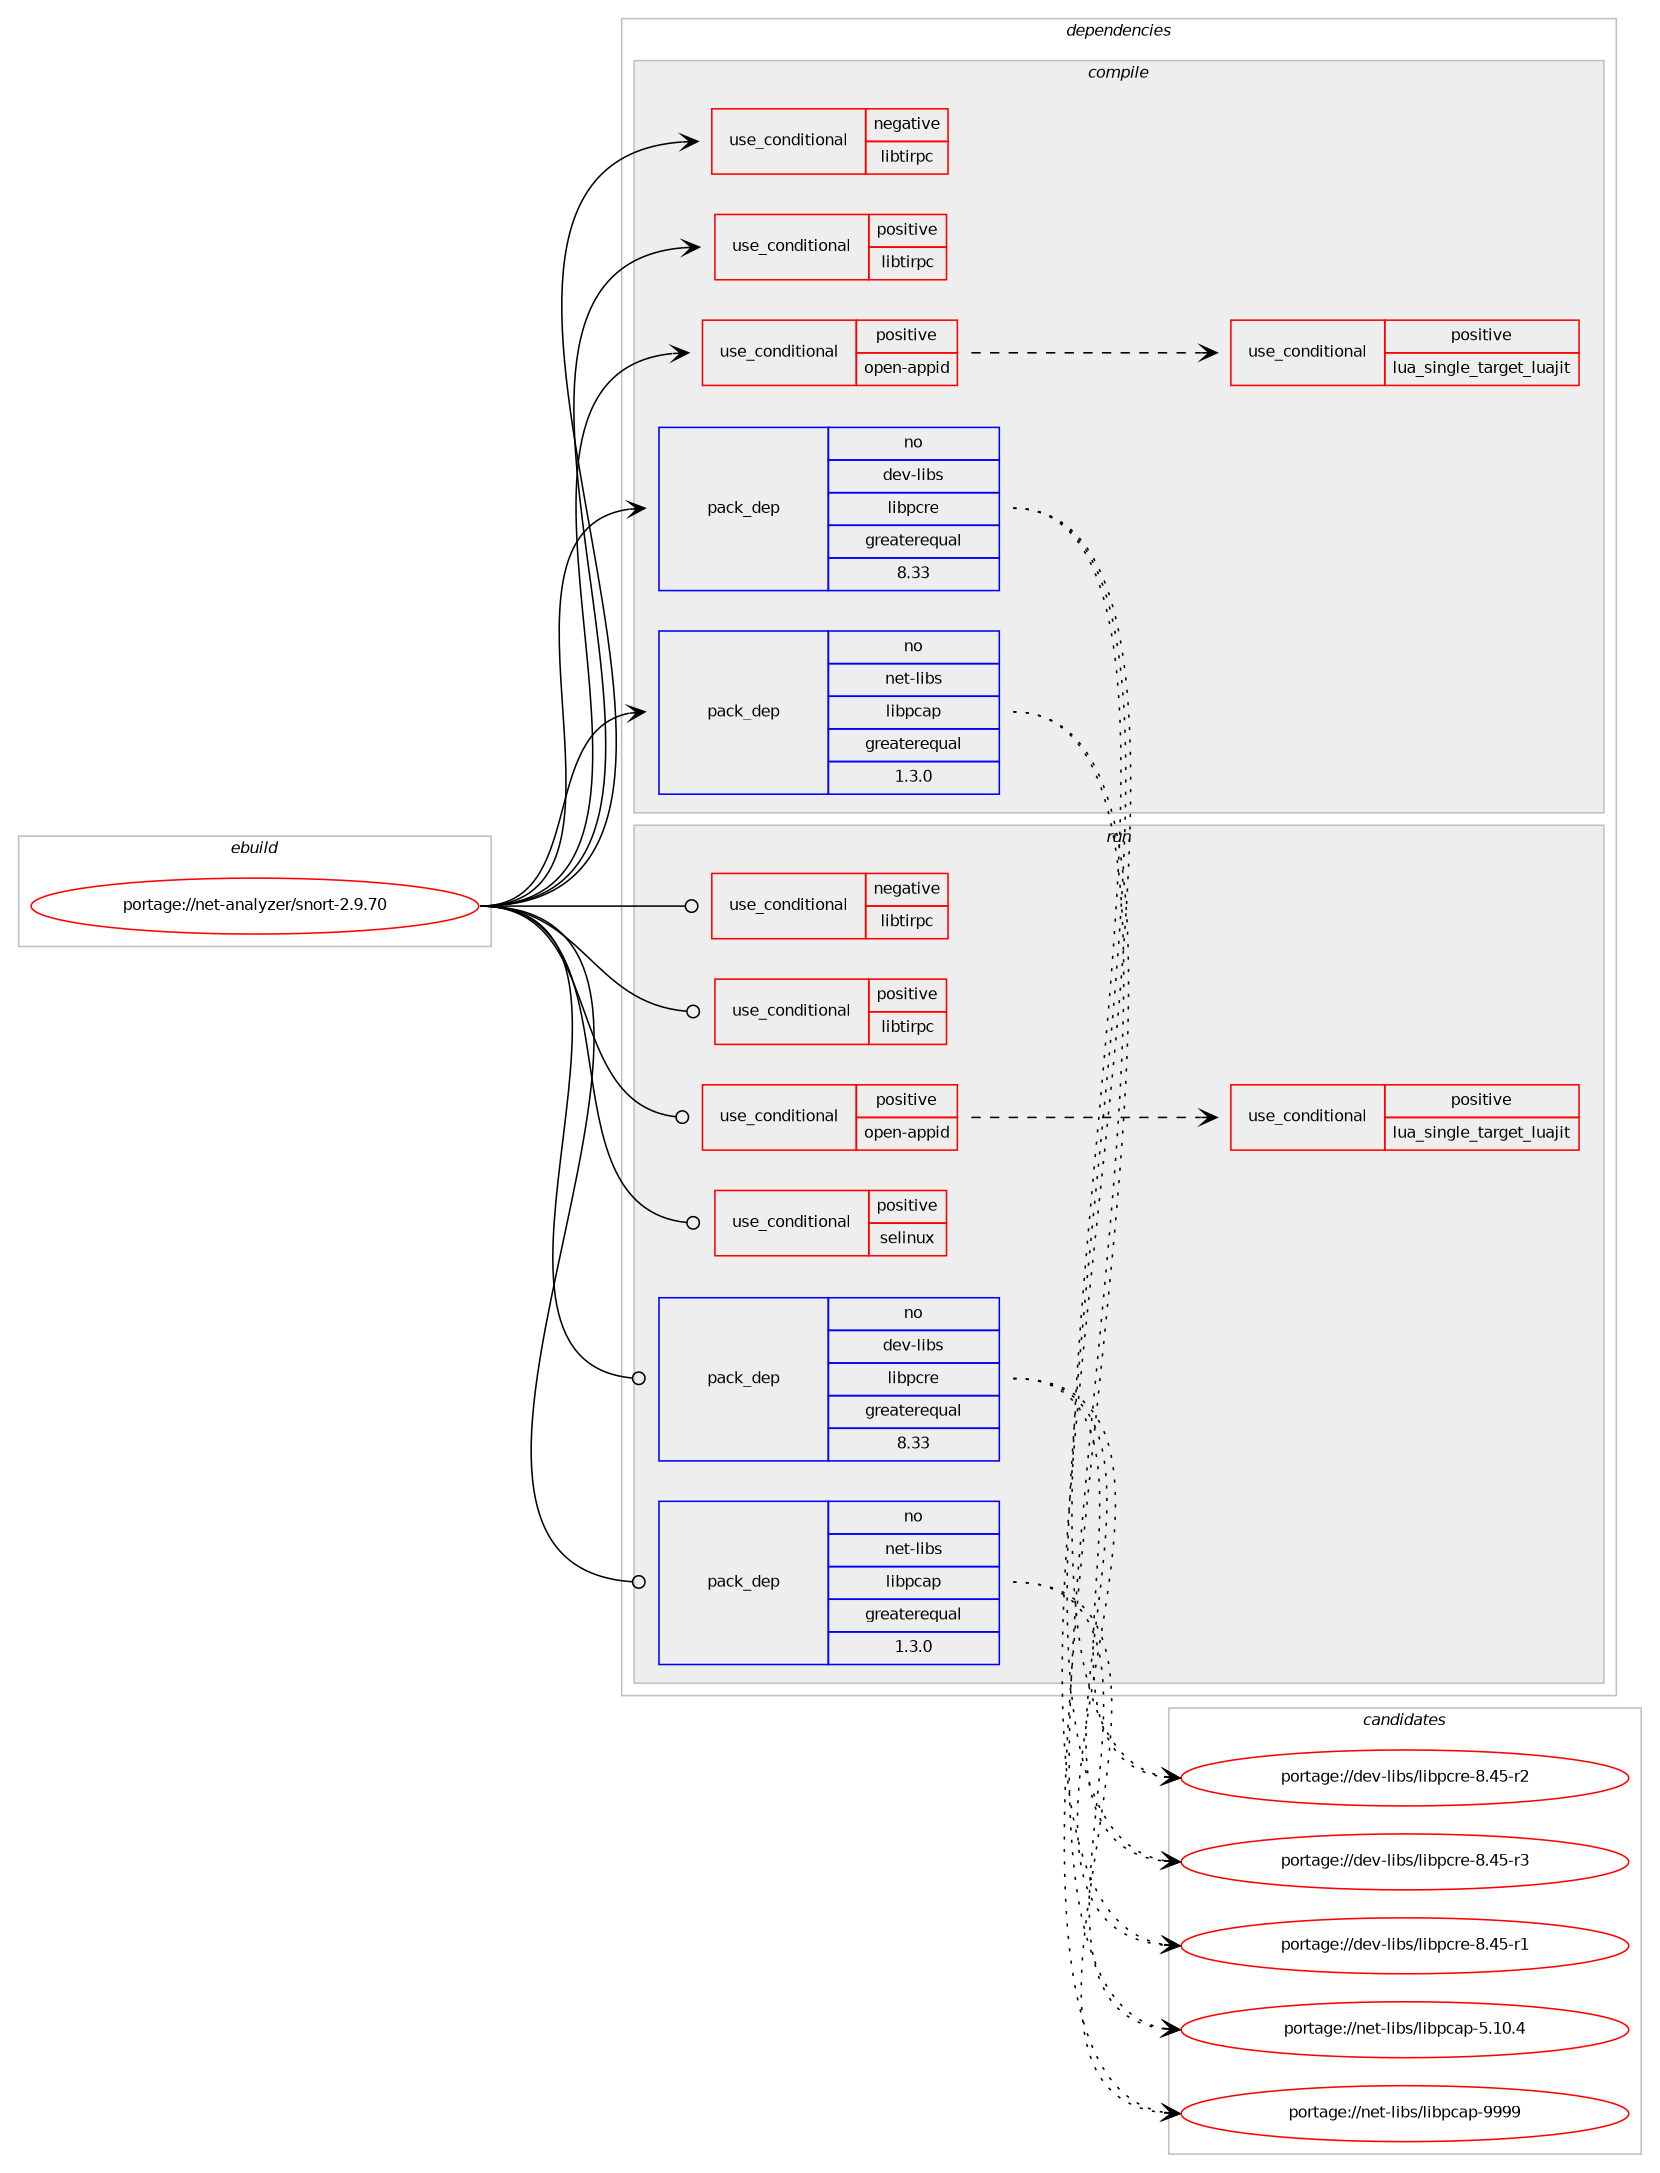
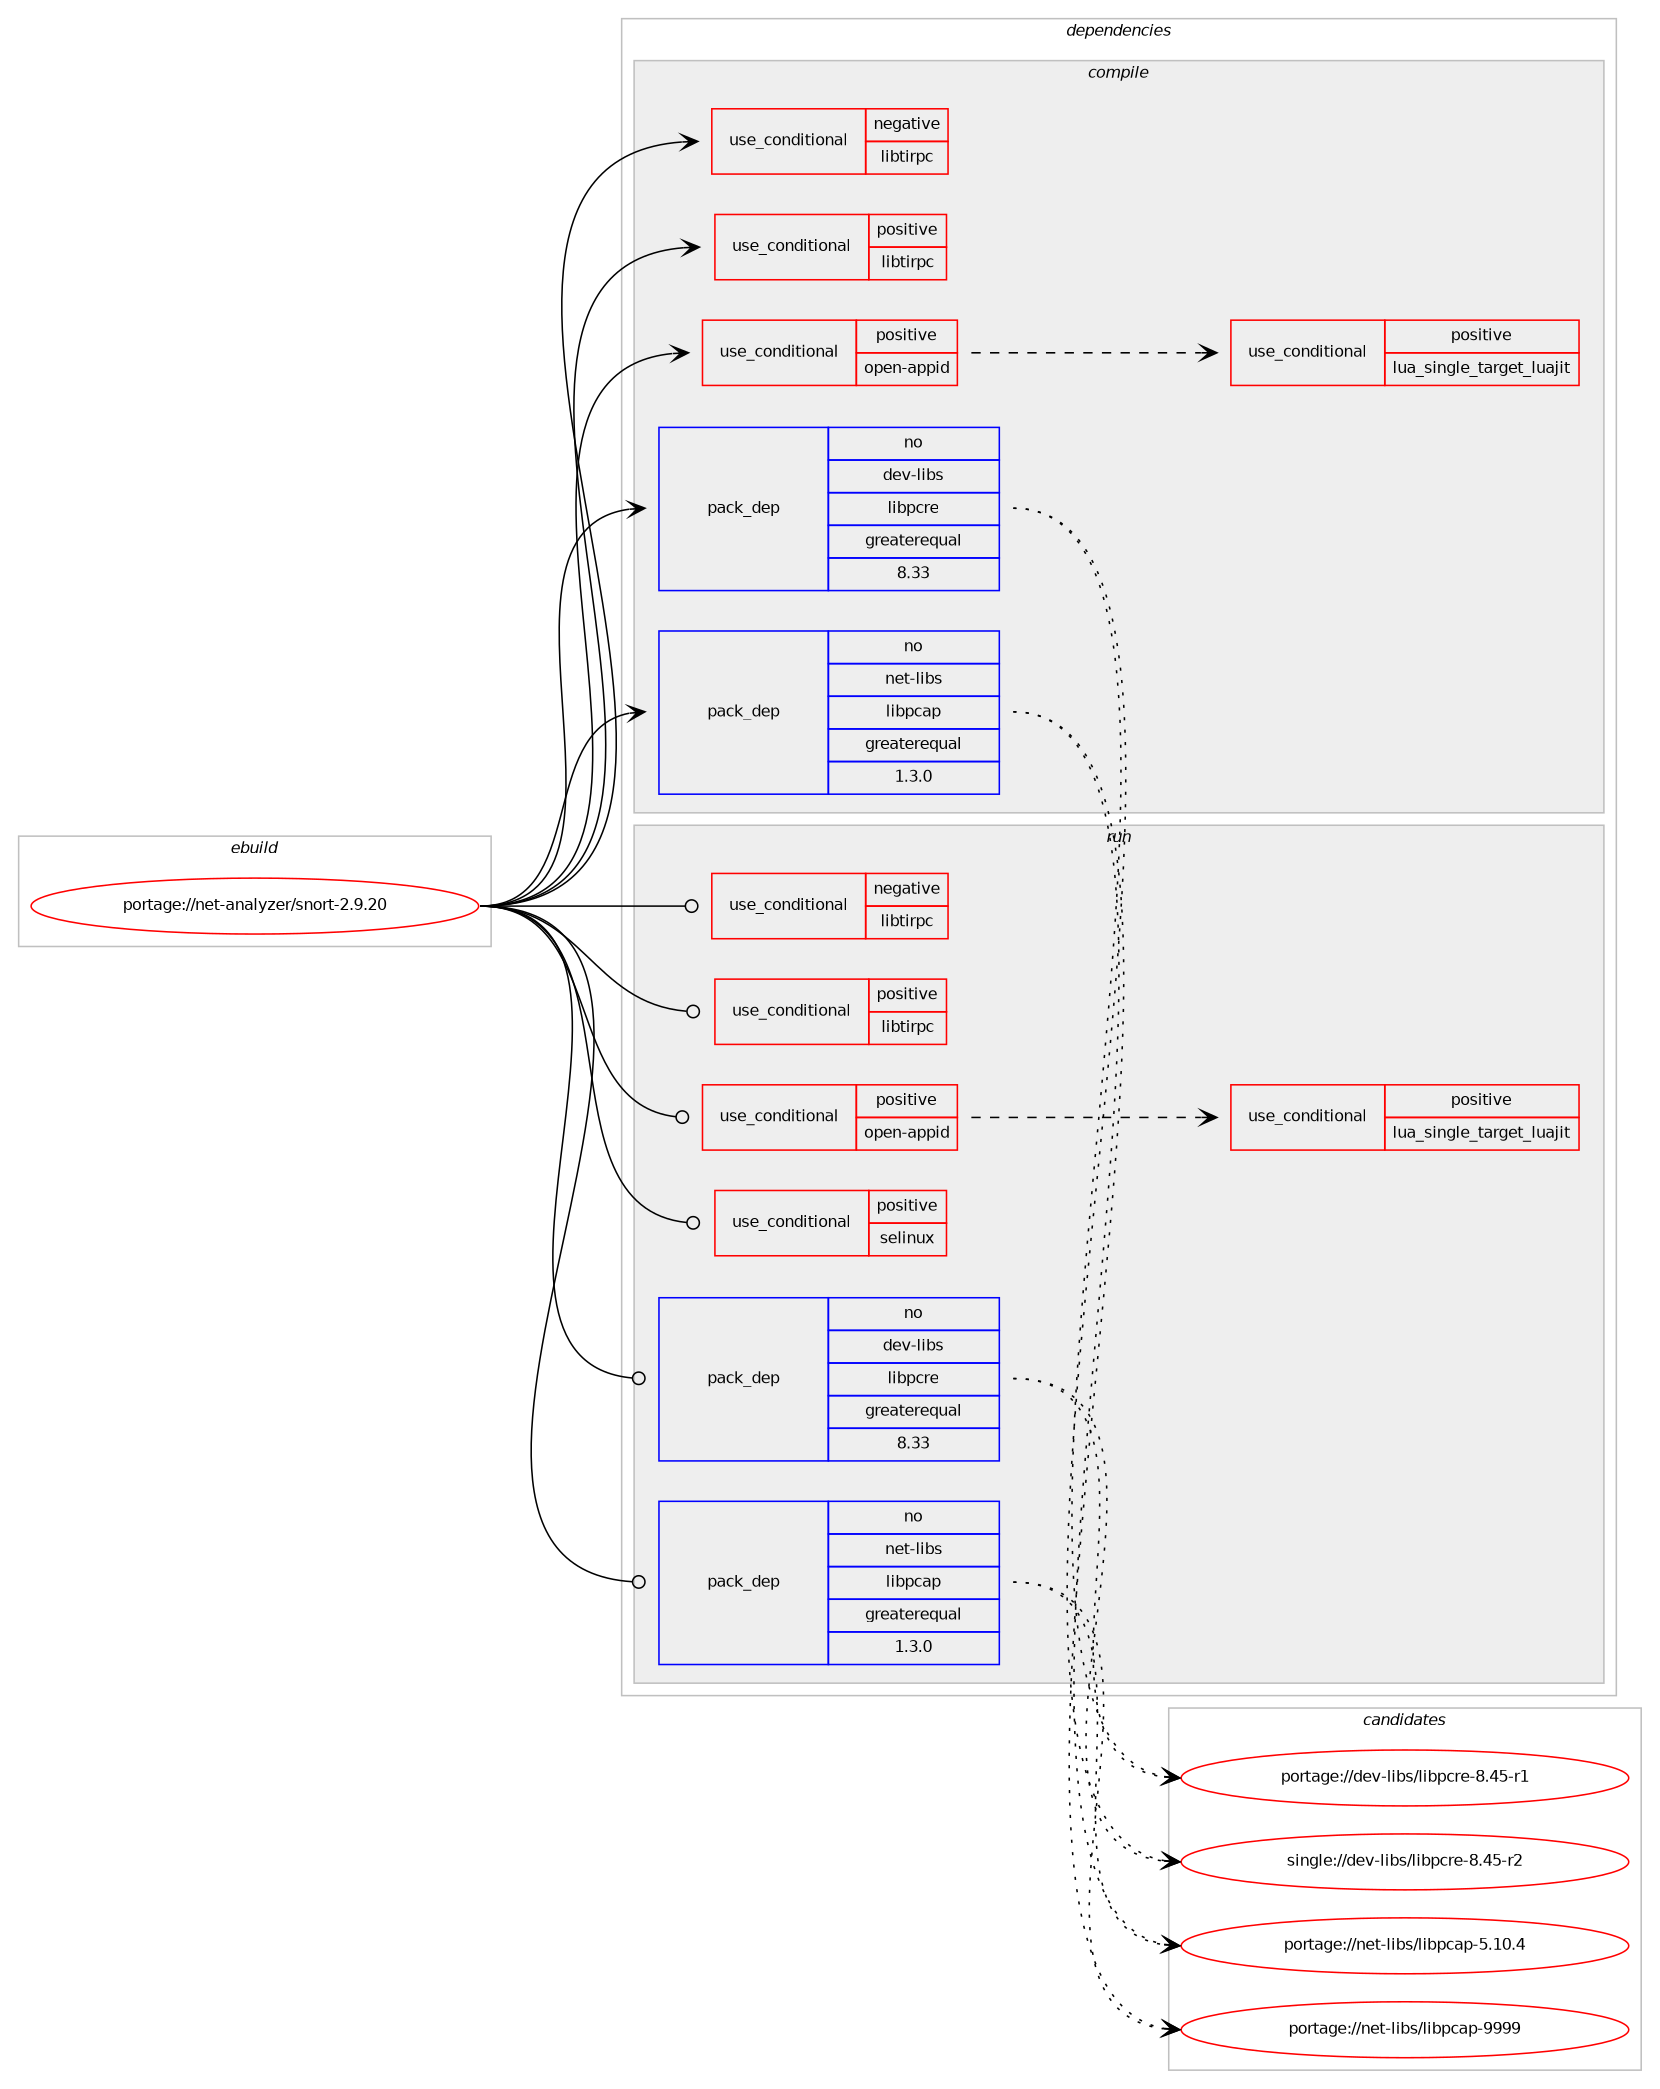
(255, 906) -> (255, 906)
(1405, 1778) -> (1405, 1862)
(1405, 1862) -> none
